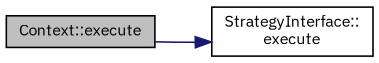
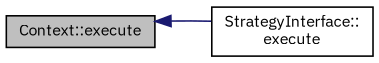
(175, 42) -> (191, 21)
